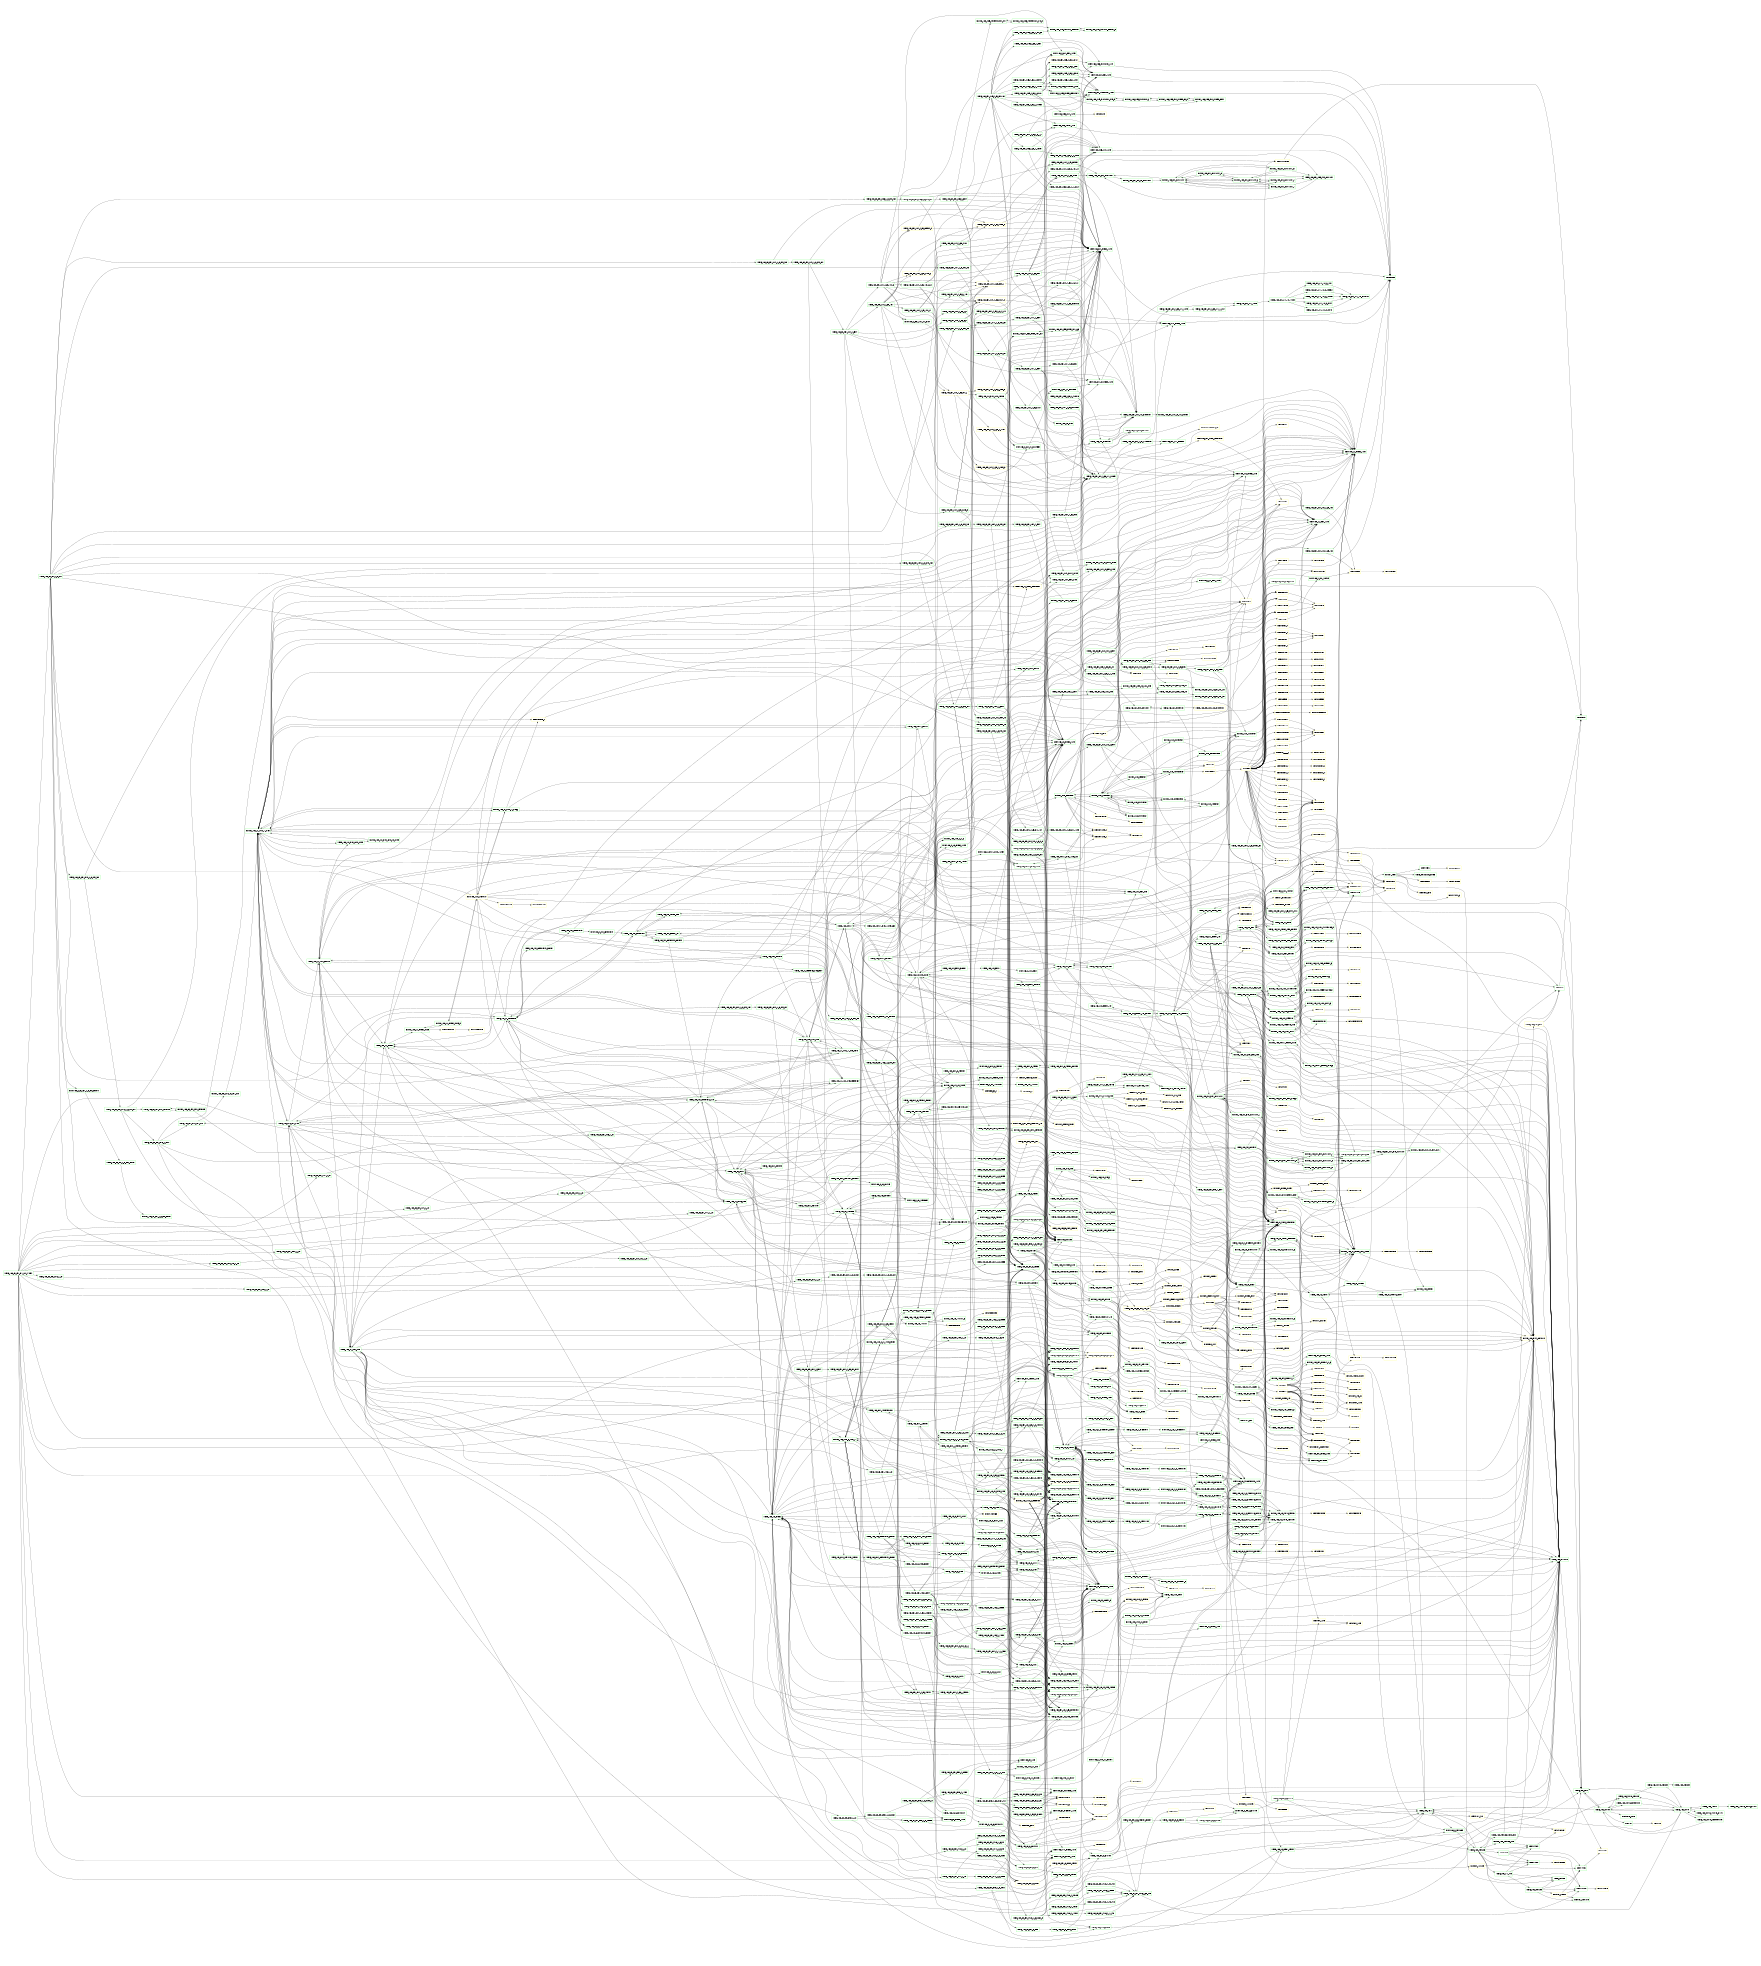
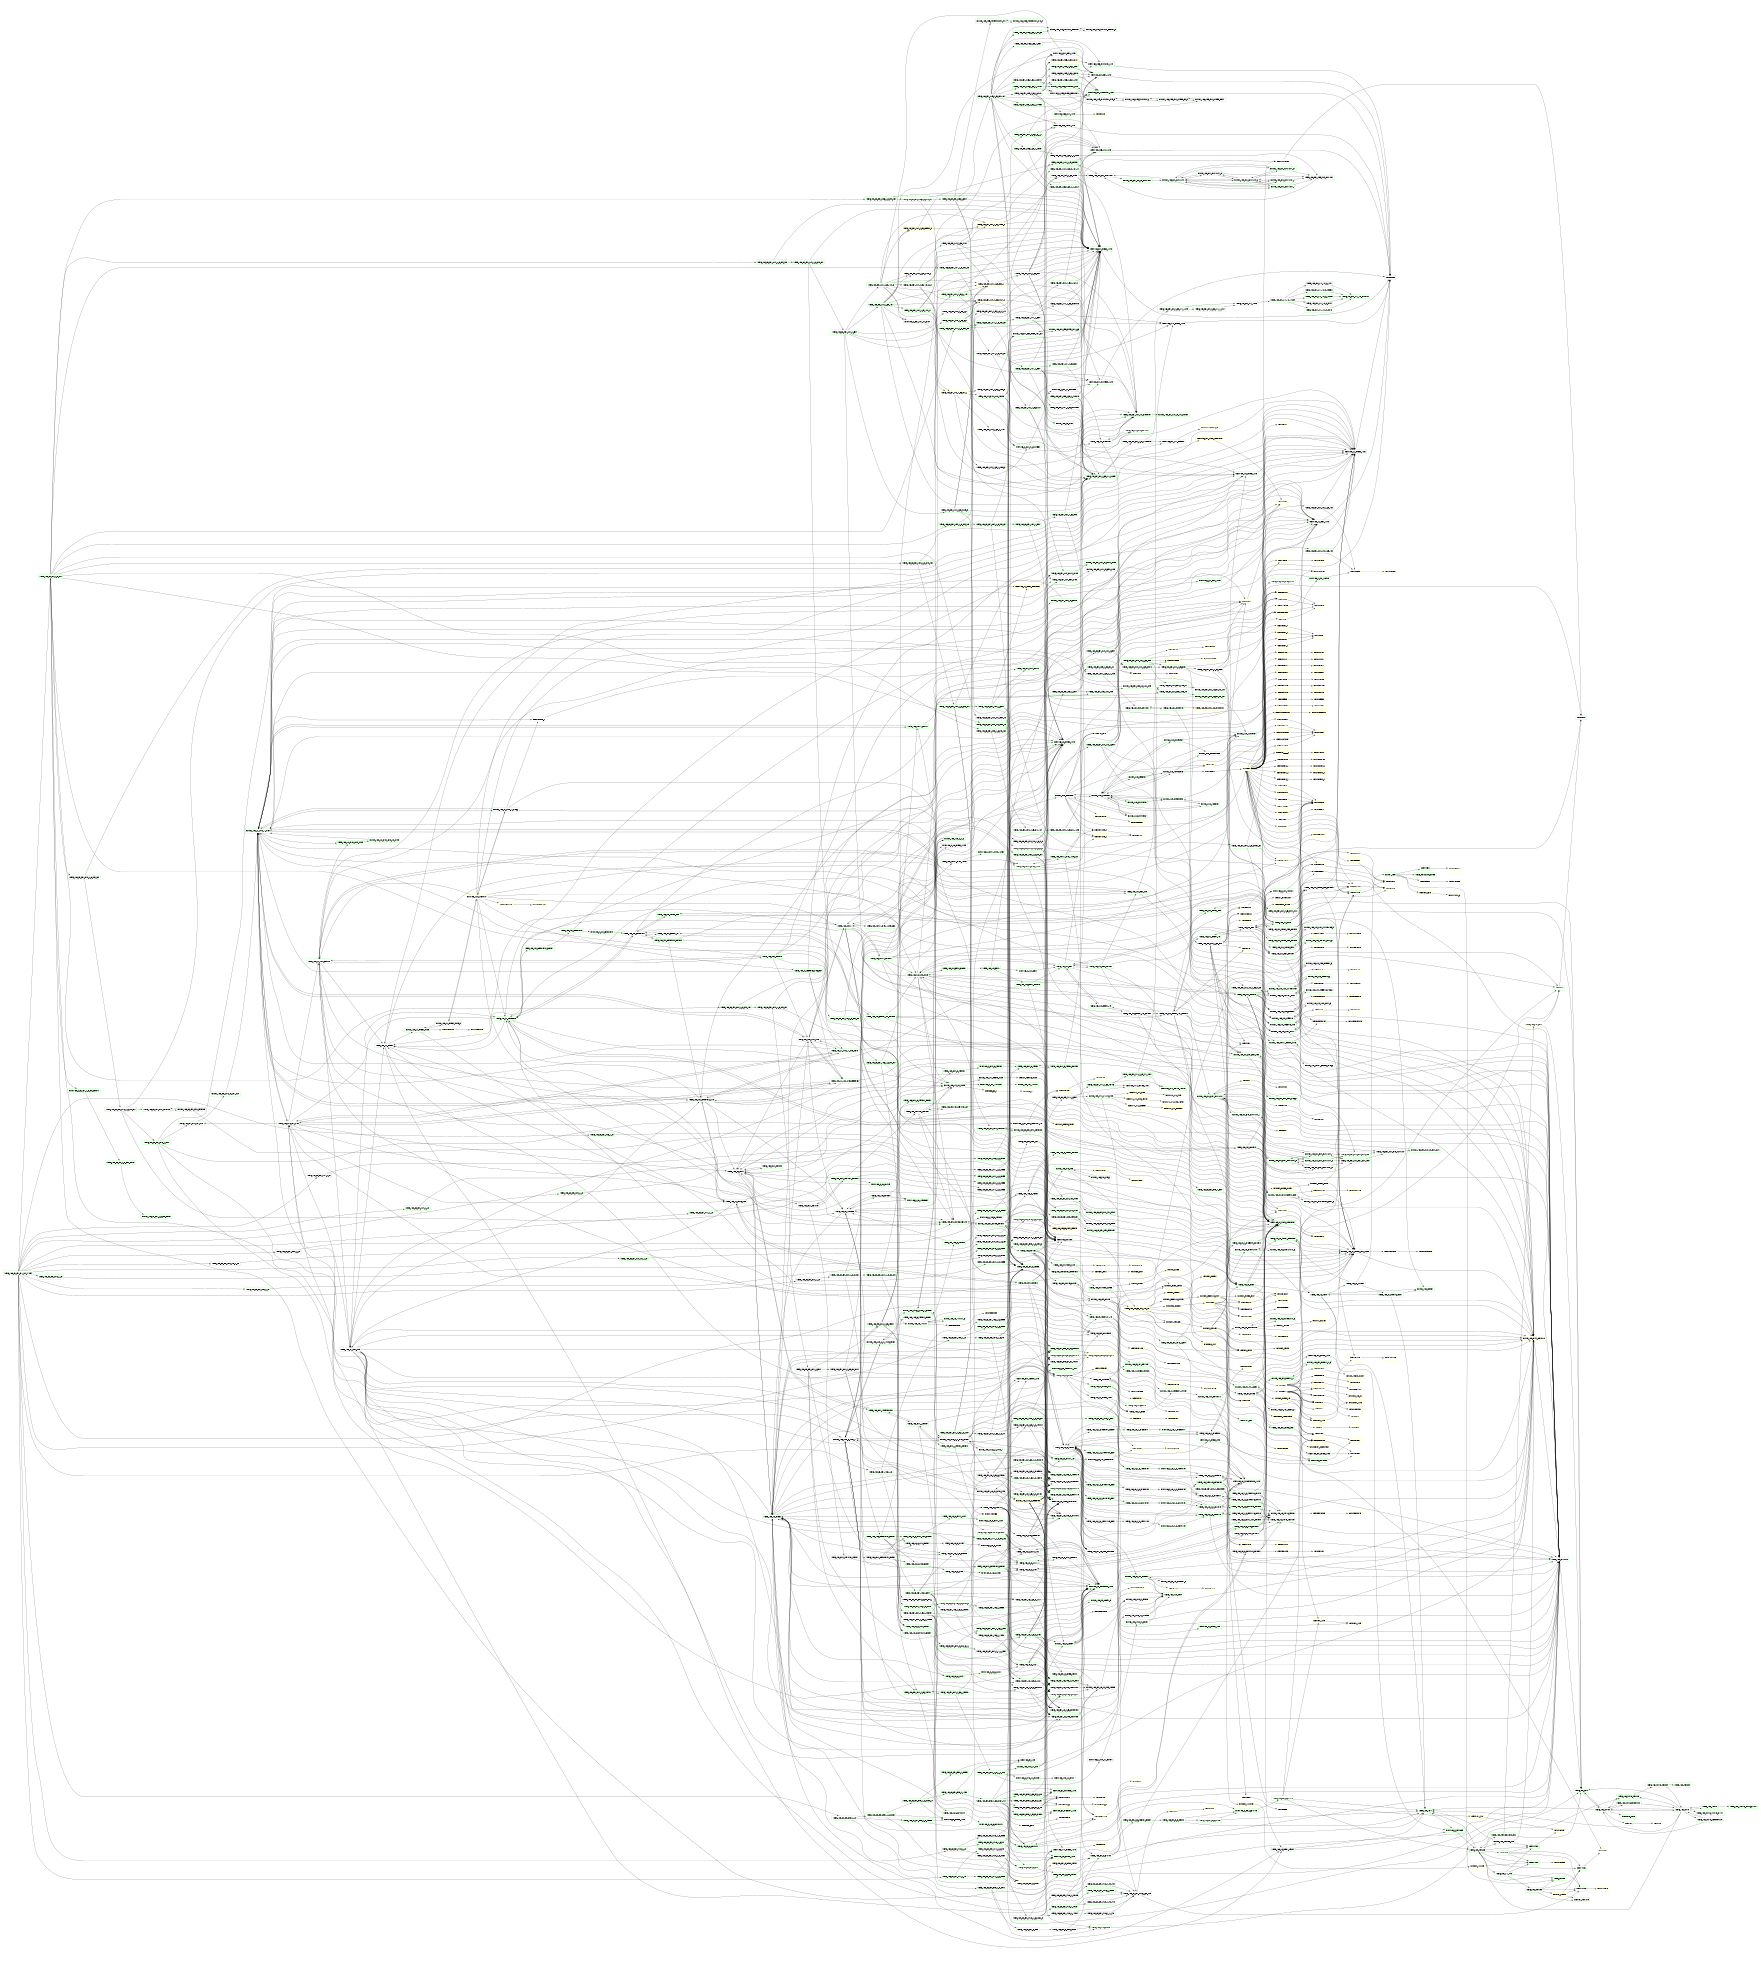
none -> (1052, 429)
(1417, 899) -> (1439, 894)
(826, 980) -> none
